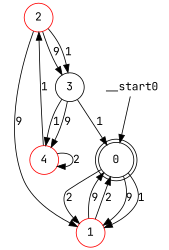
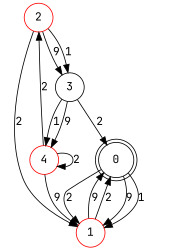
(45, 87) -> (45, 87)
(132, 87) -> none
(19, 122) -> (19, 122)
(100, 122) -> (100, 122)
none -> (52, 201)
